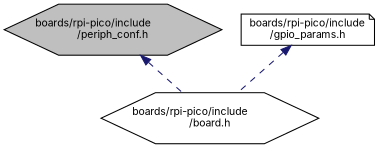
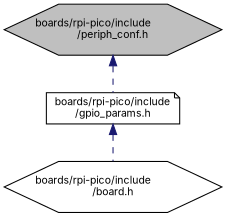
(165, 77) -> (113, 79)
